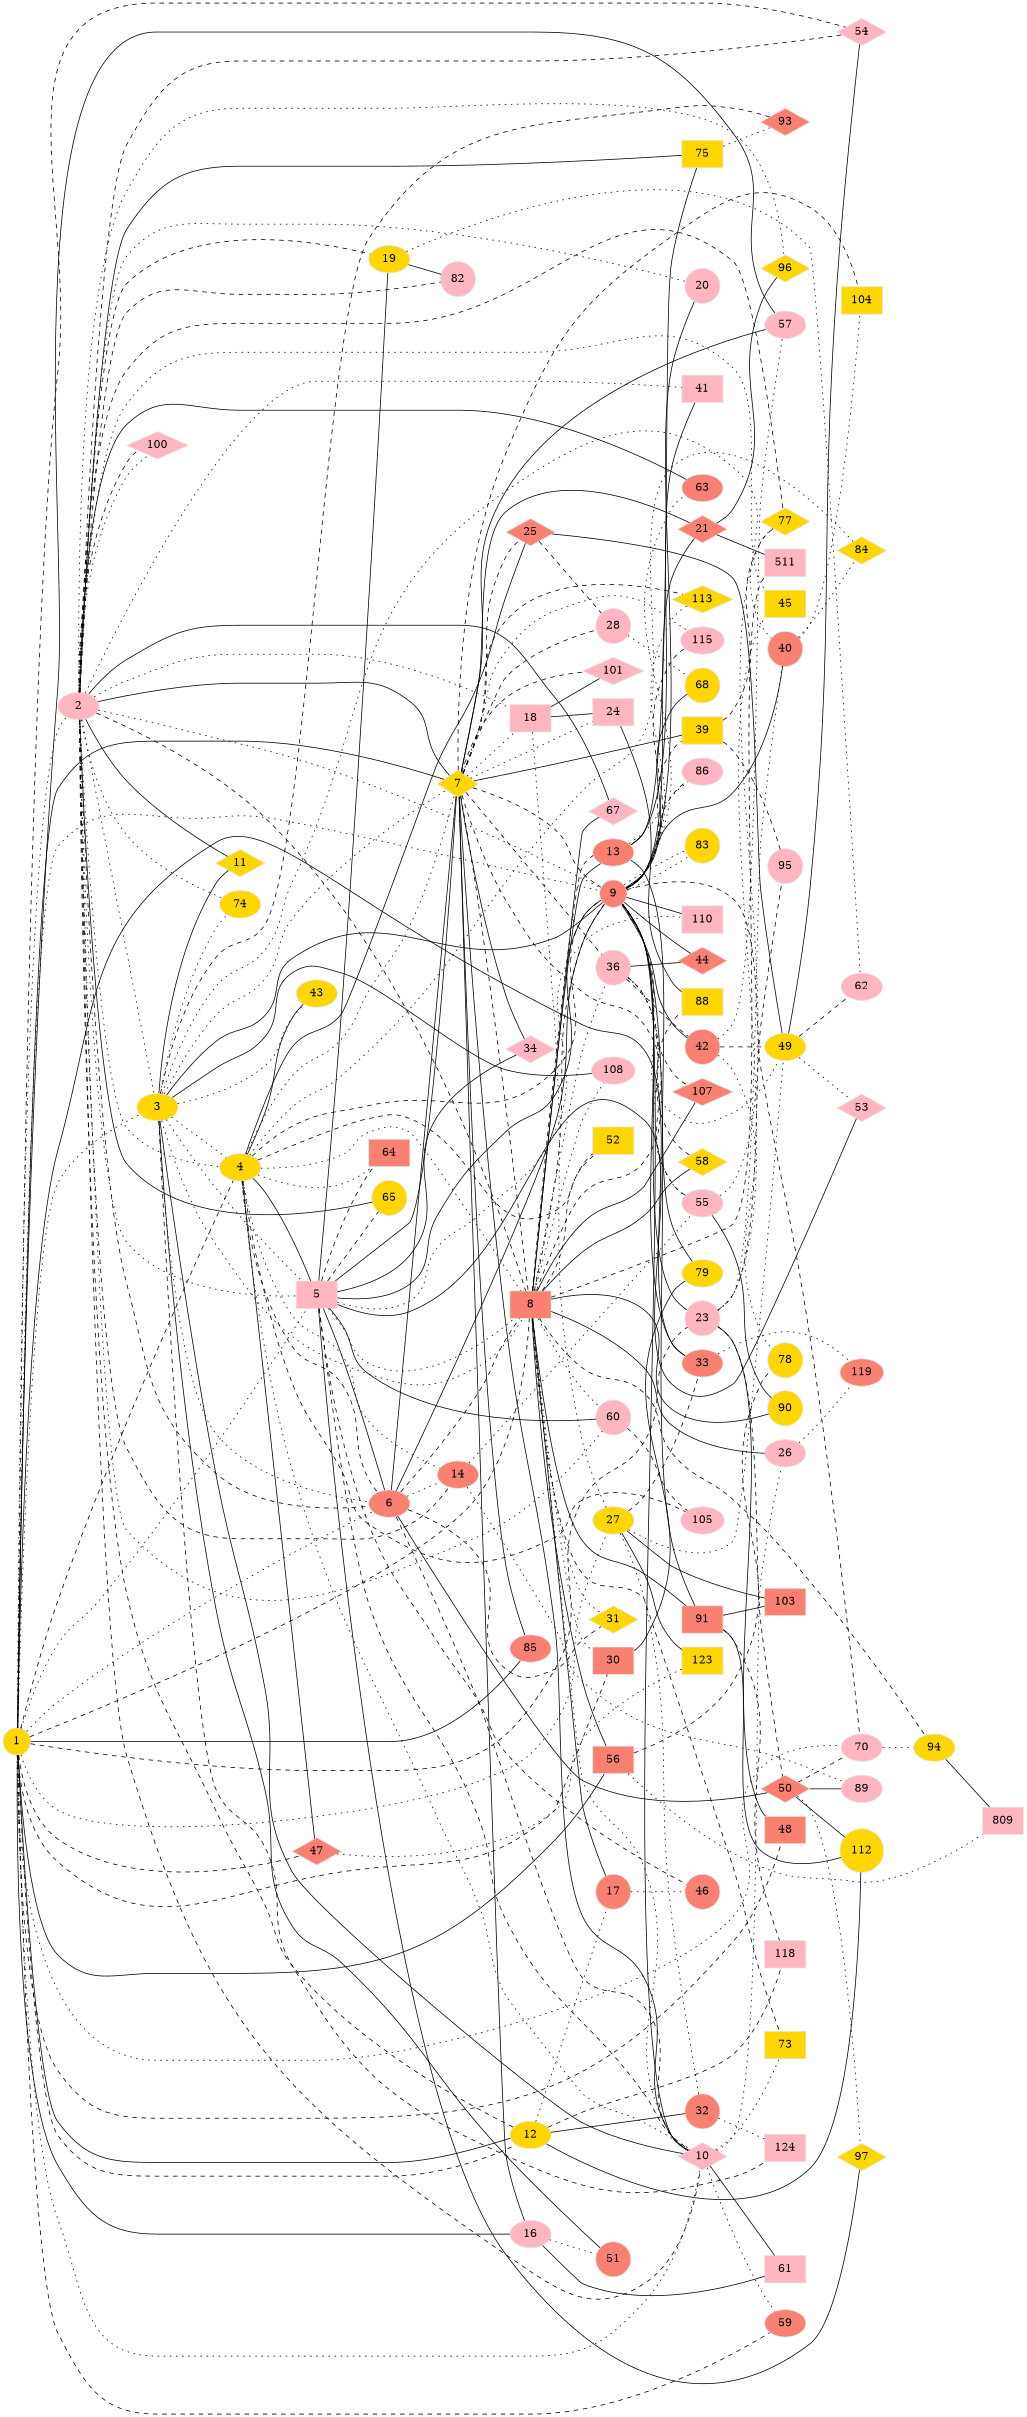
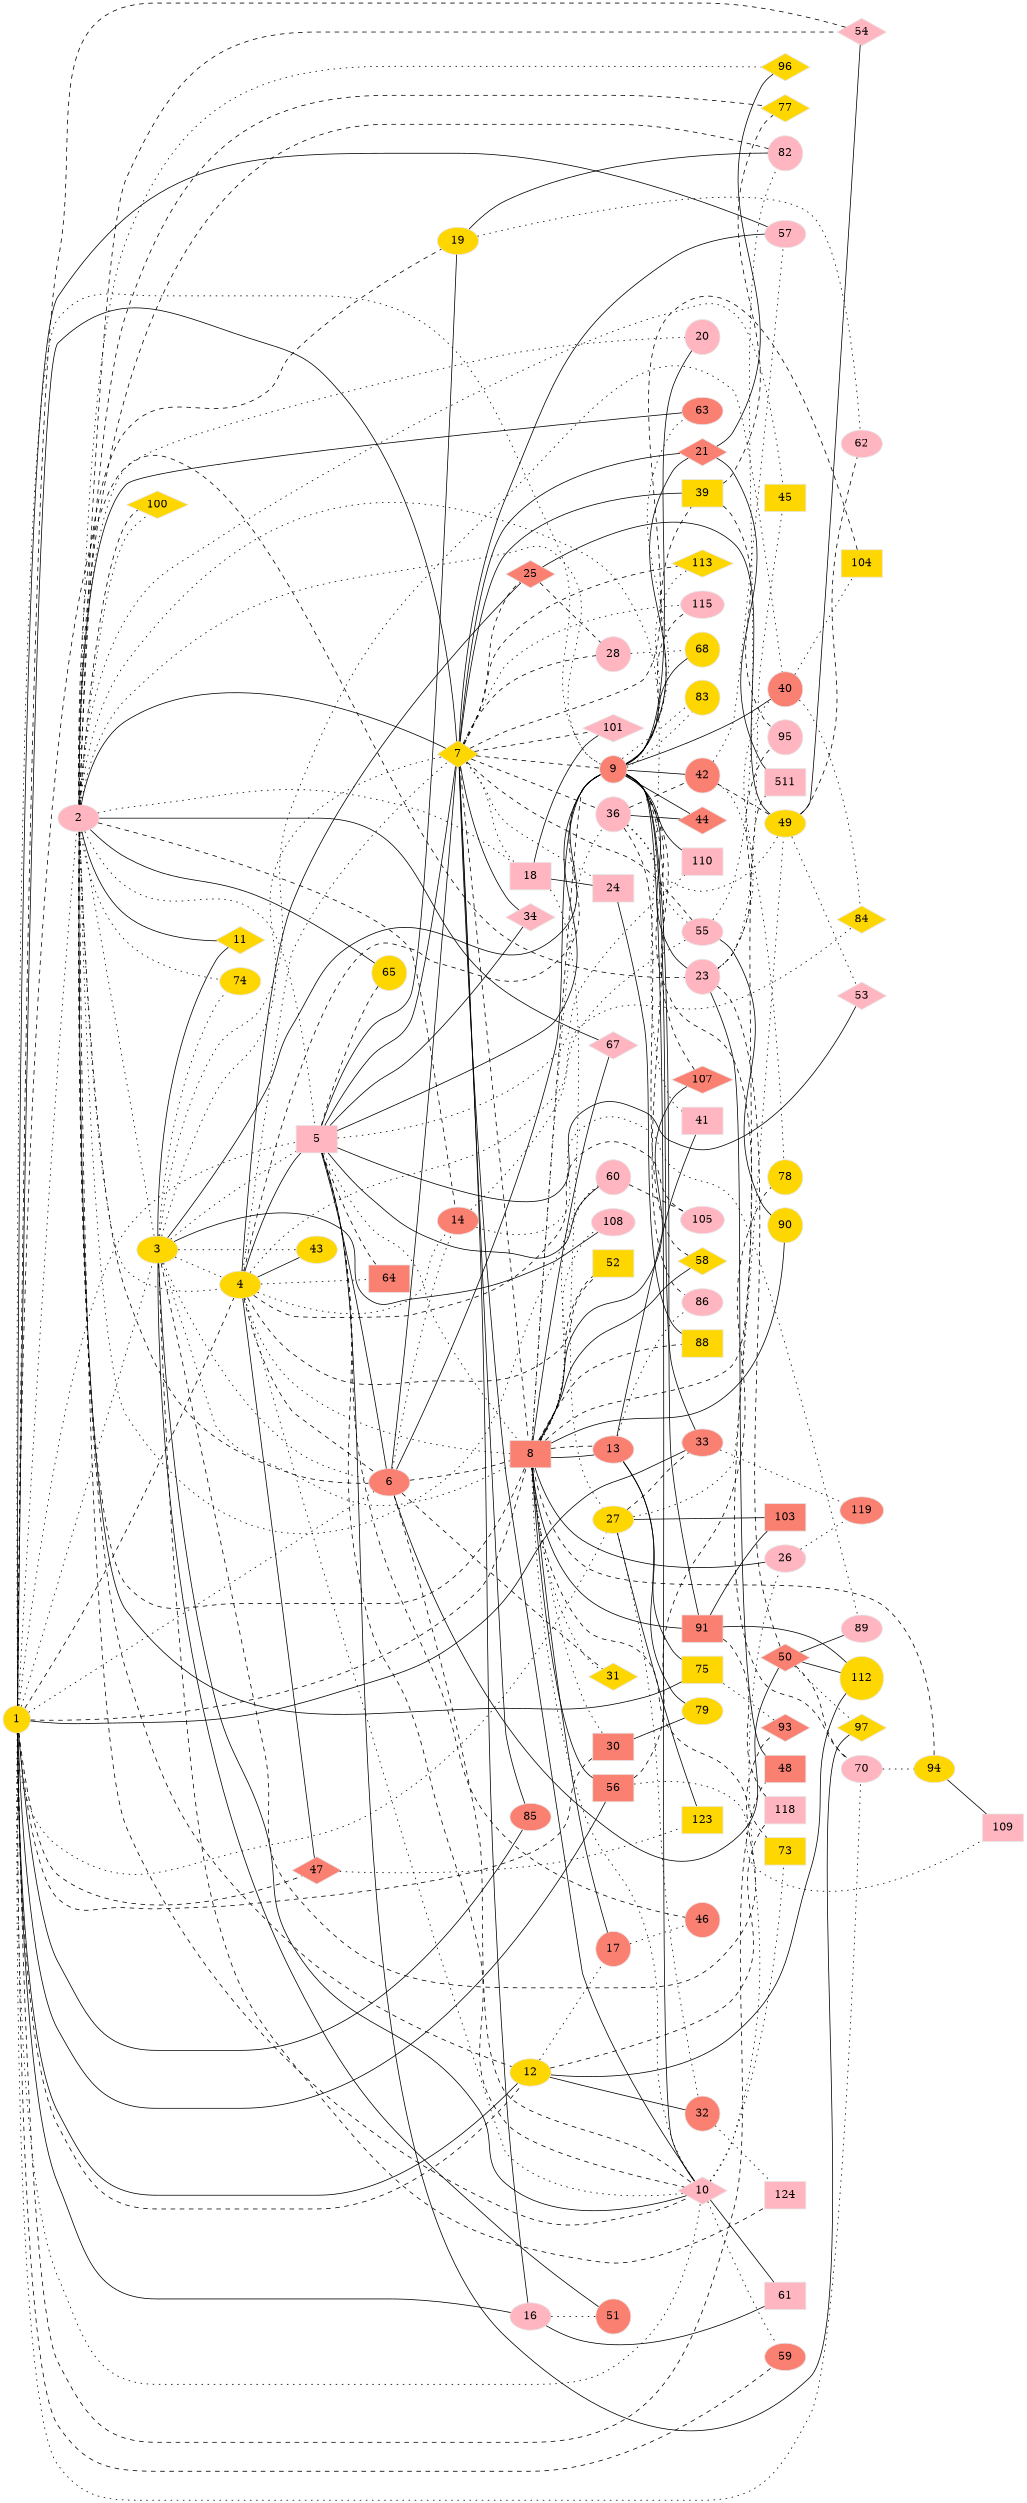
(157, 445) -> (157, 505)
(750, 863) -> (750, 413)
(1003, 1821) -> (1003, 1828)
